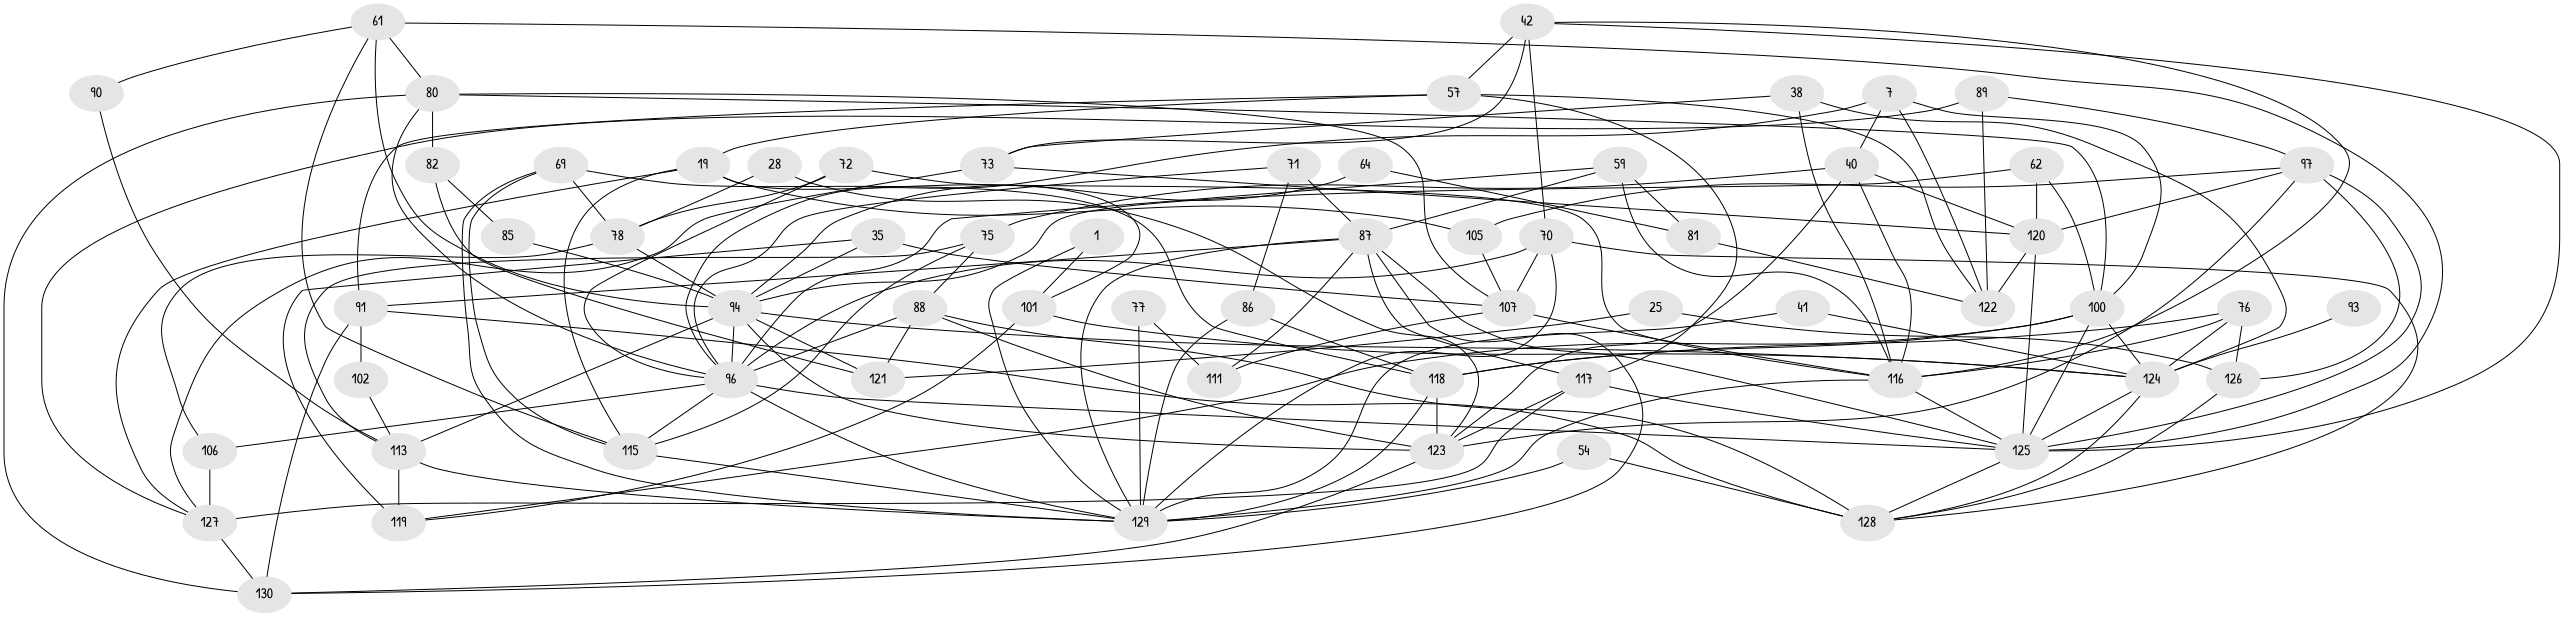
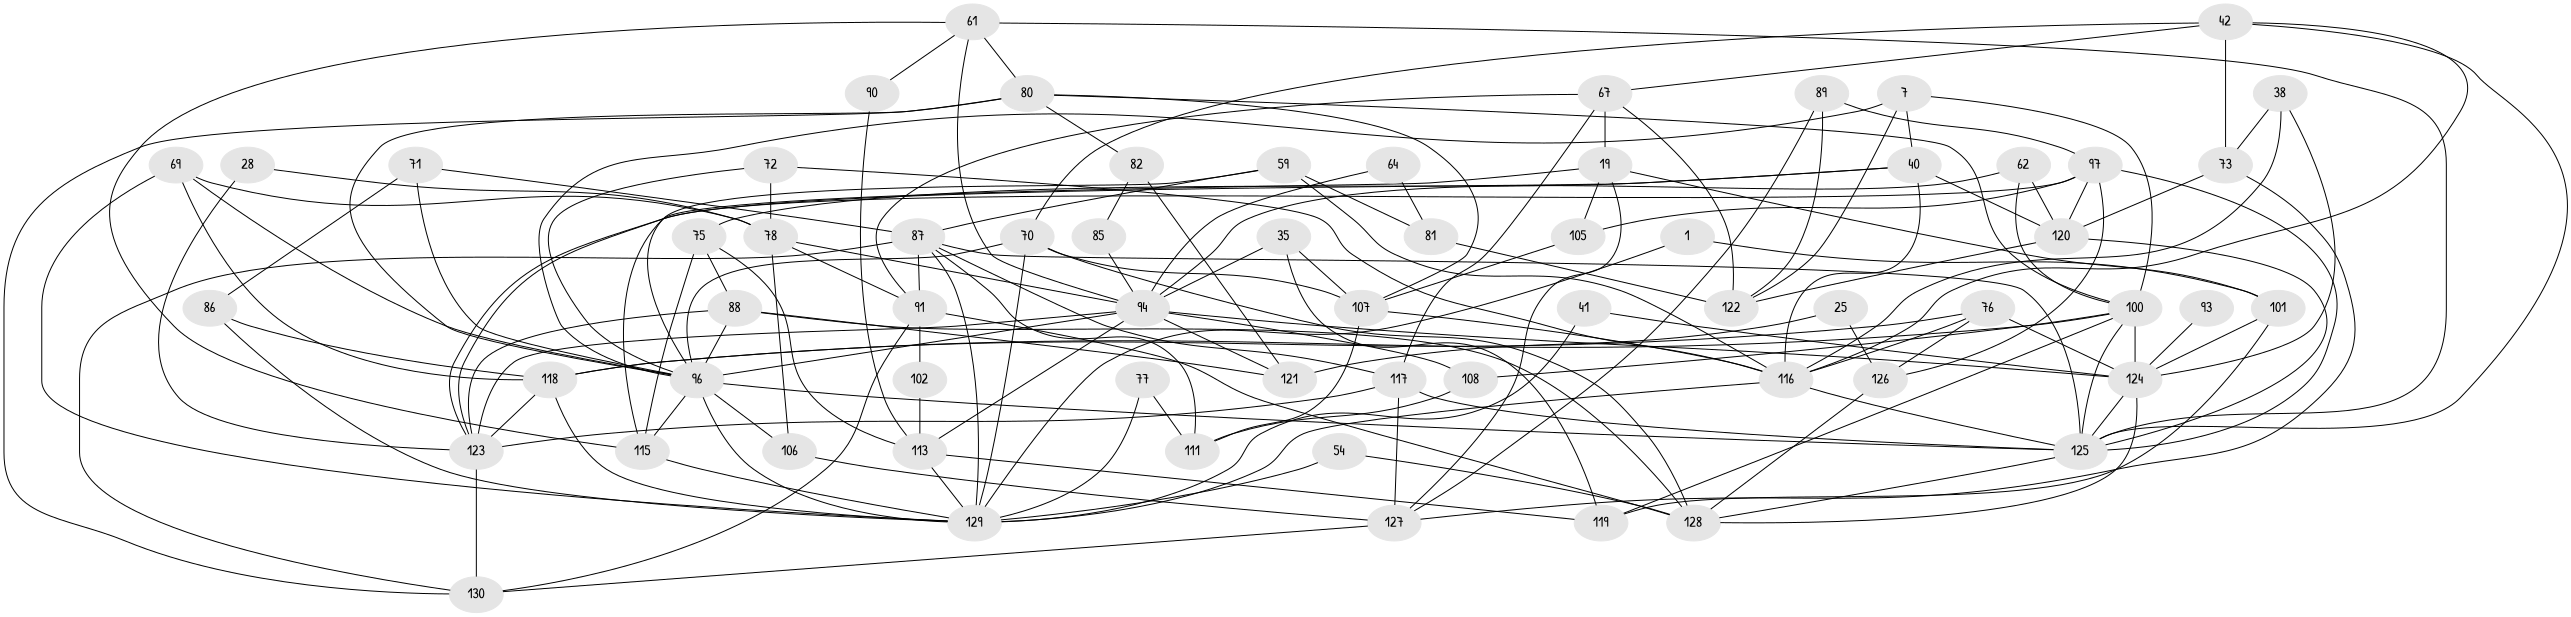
(1454, 93) -> (1605, 93)
none -> (845, 272)
(479, 334) -> (417, 314)
none -> (1471, 380)
